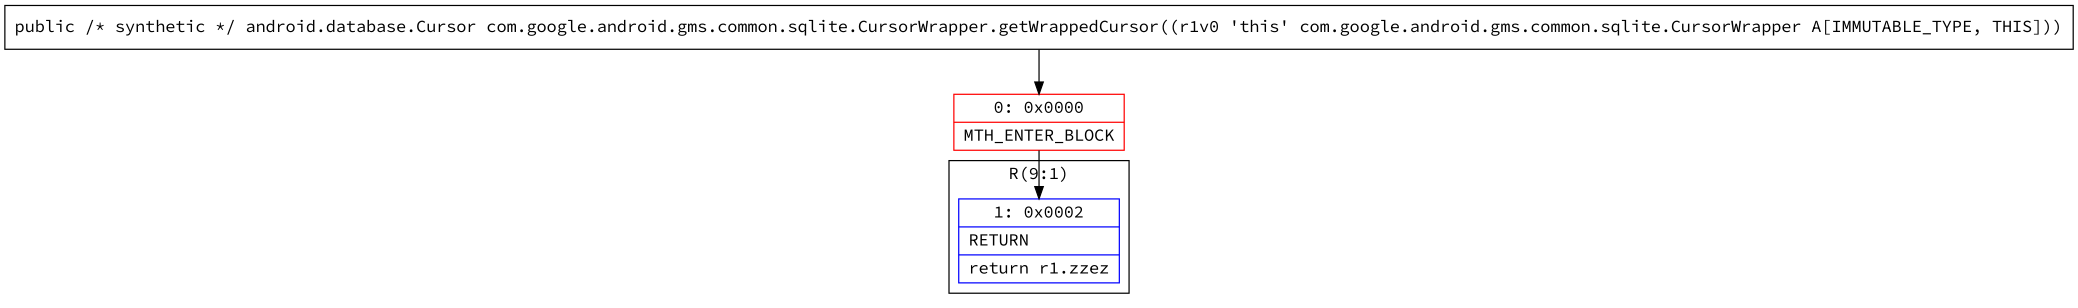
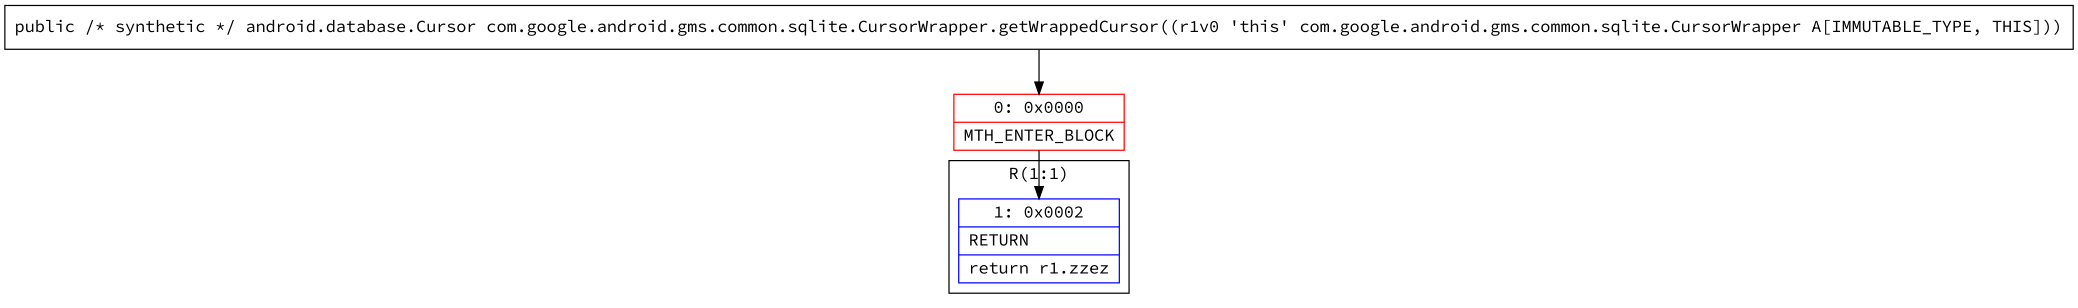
(1039, 175) -> (1039, 175)
